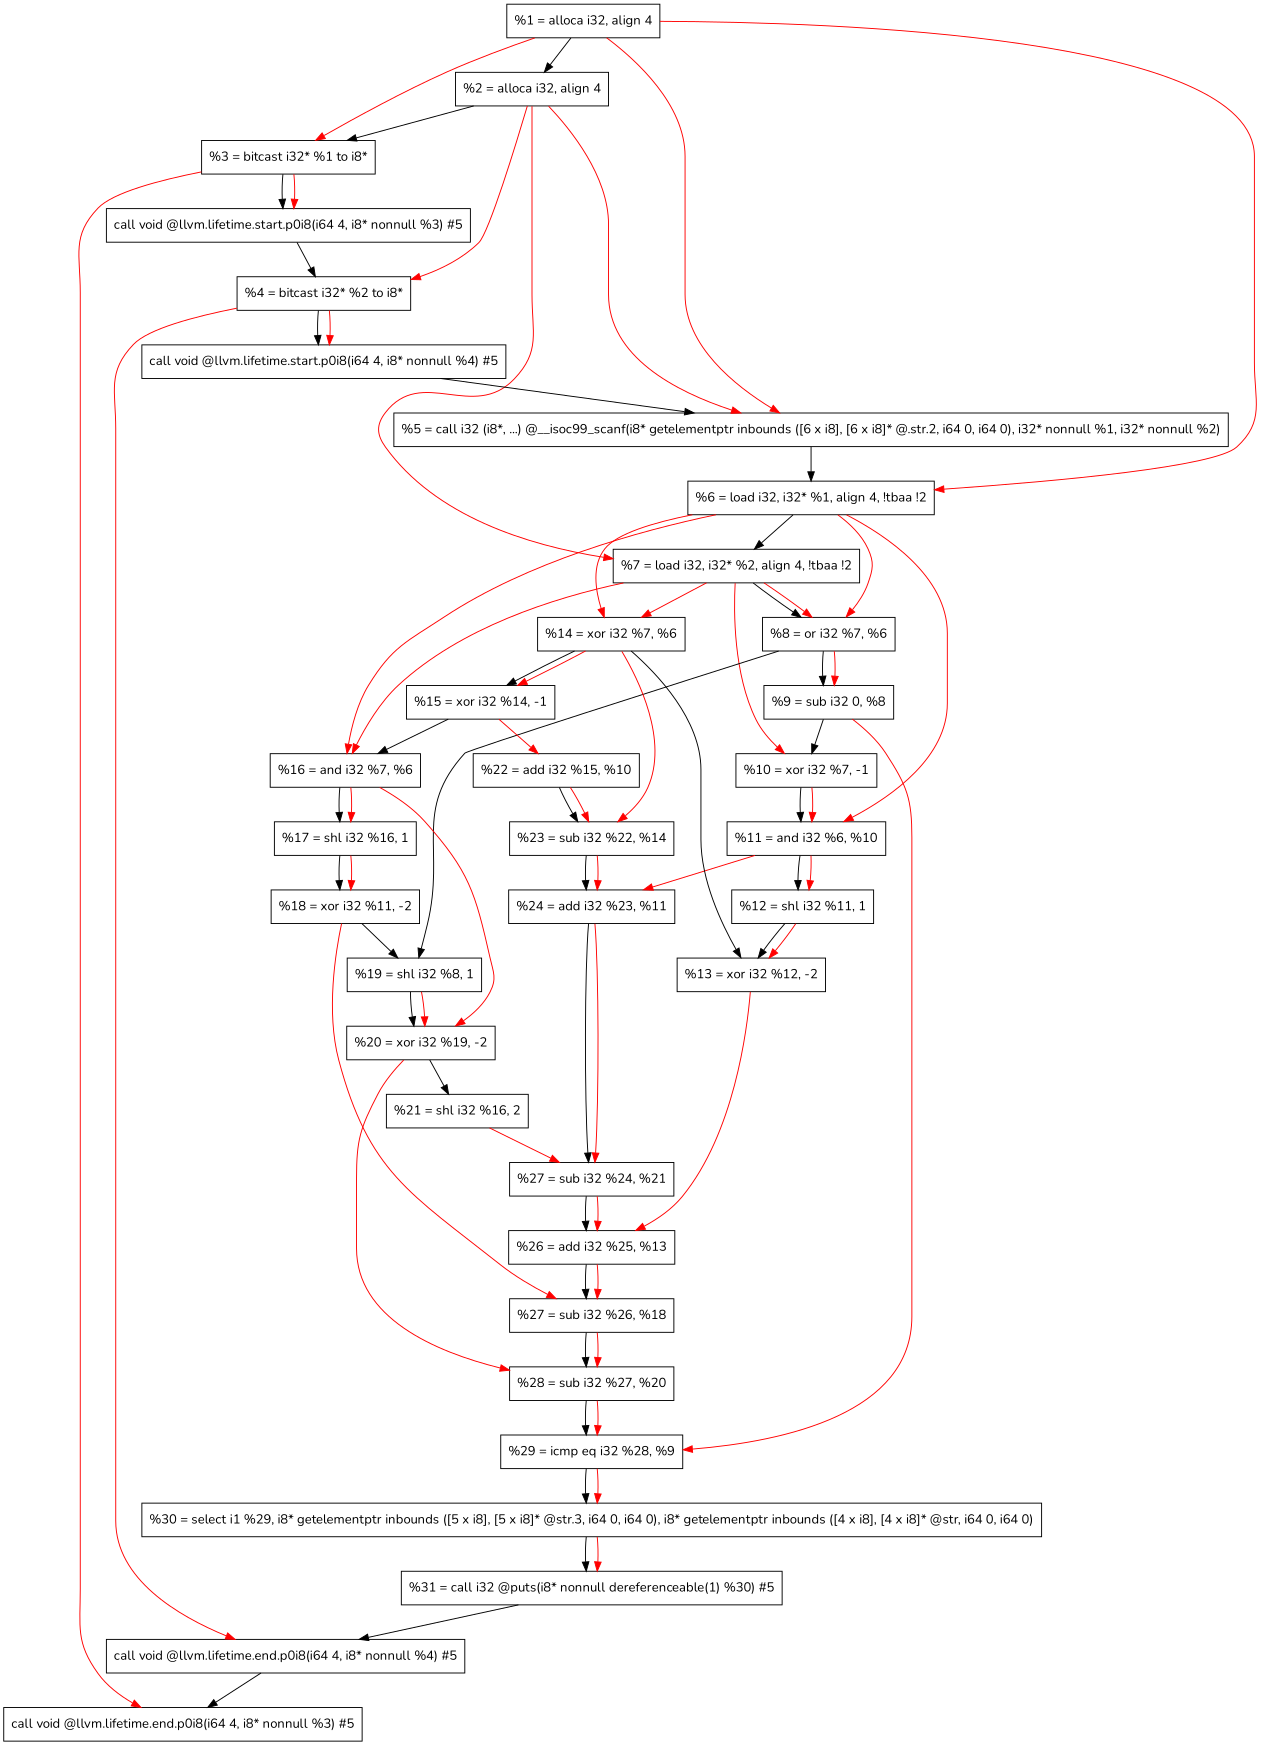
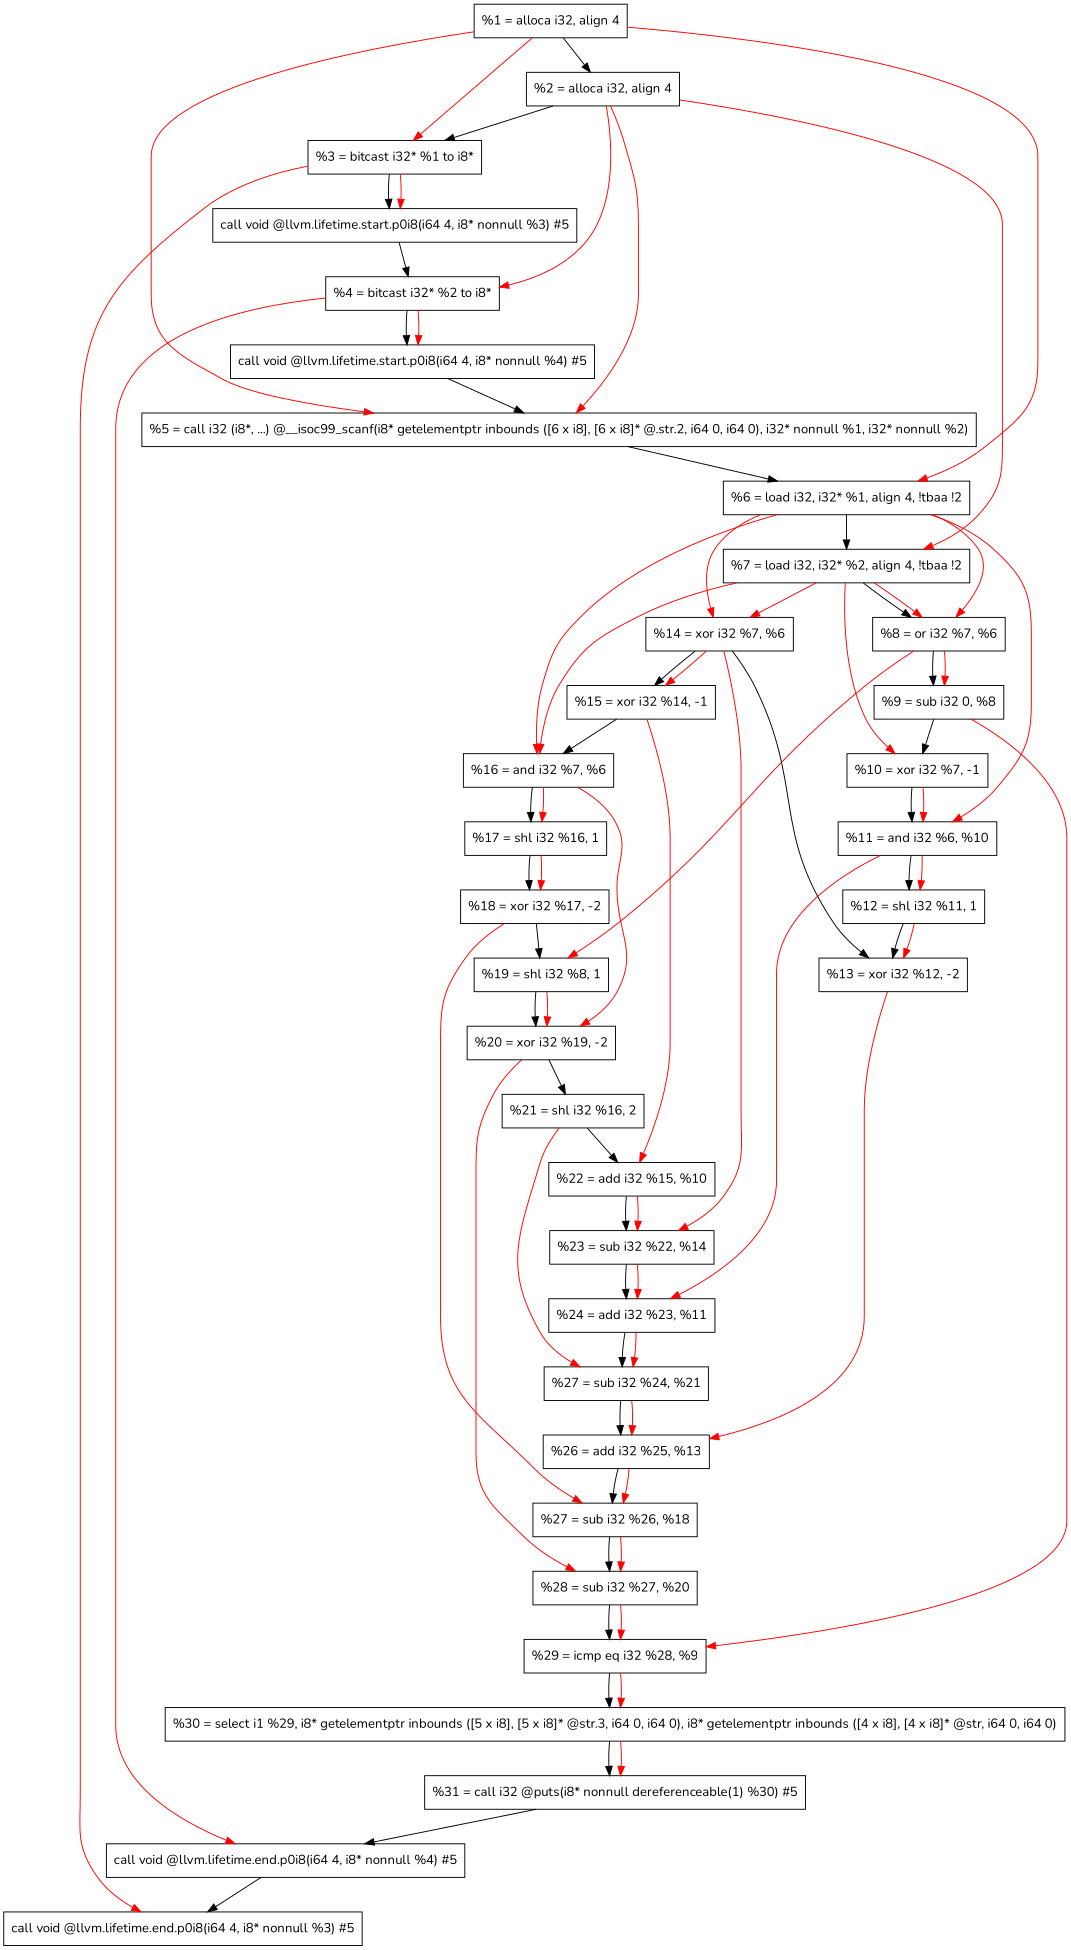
(524, 733) -> (752, 793)
(345, 907) -> (535, 907)
none -> (599, 1142)
